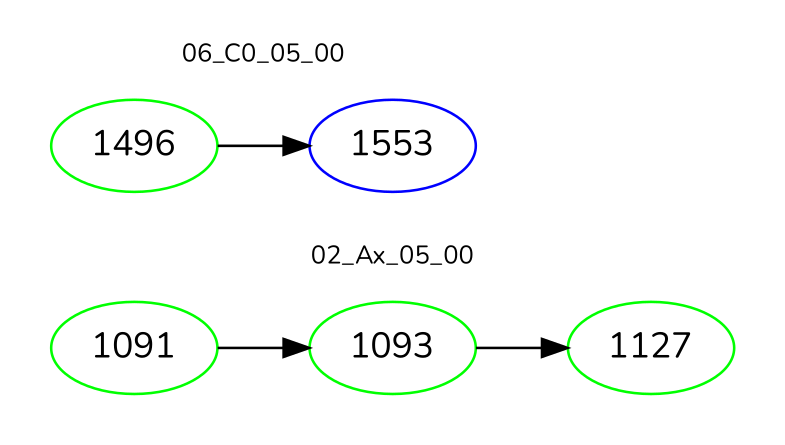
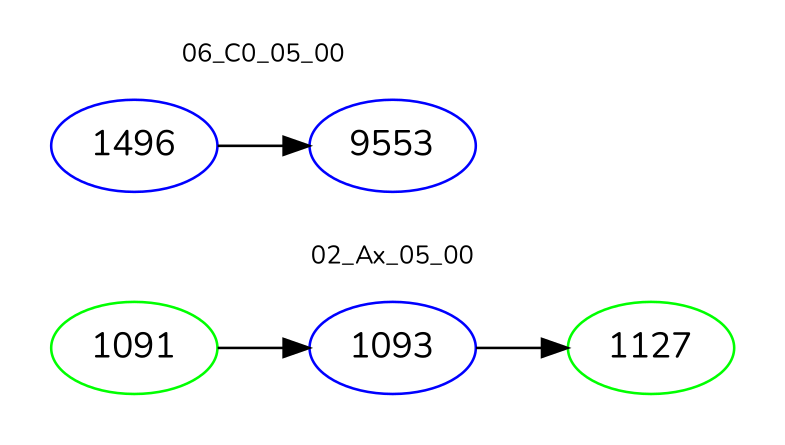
(134, 146) -> (134, 146)
(393, 146) -> (393, 146)
(393, 348) -> (393, 348)
